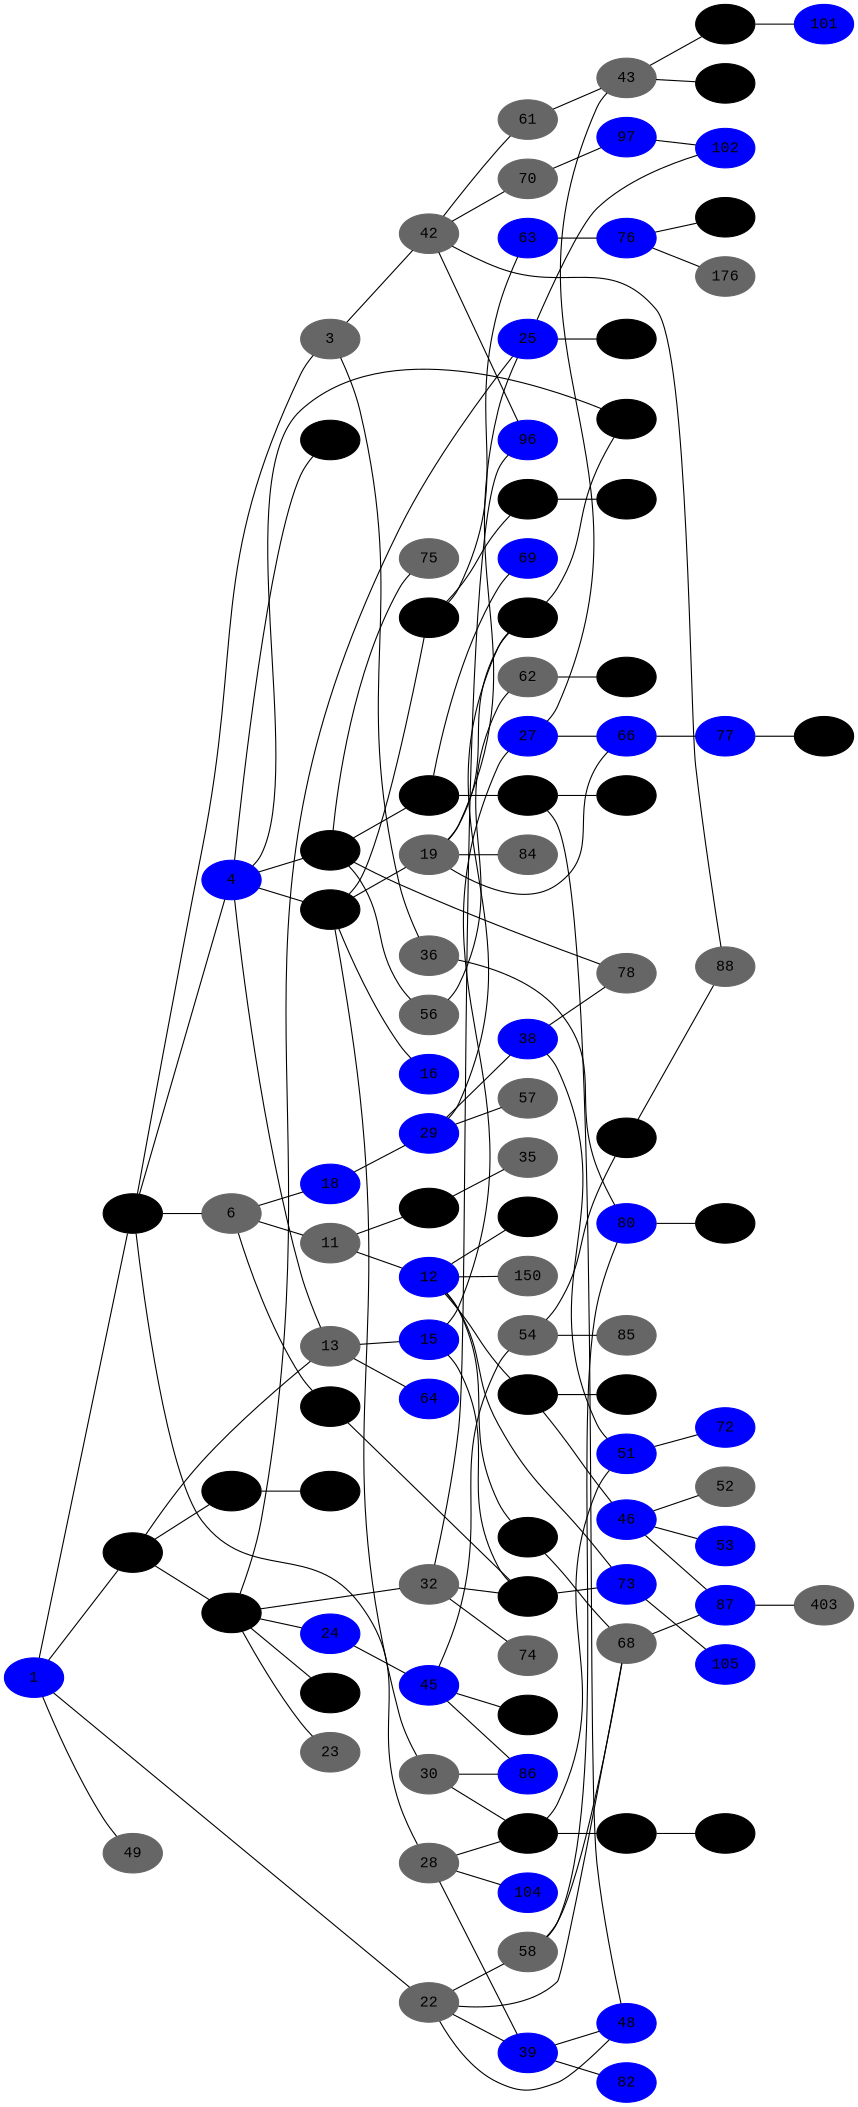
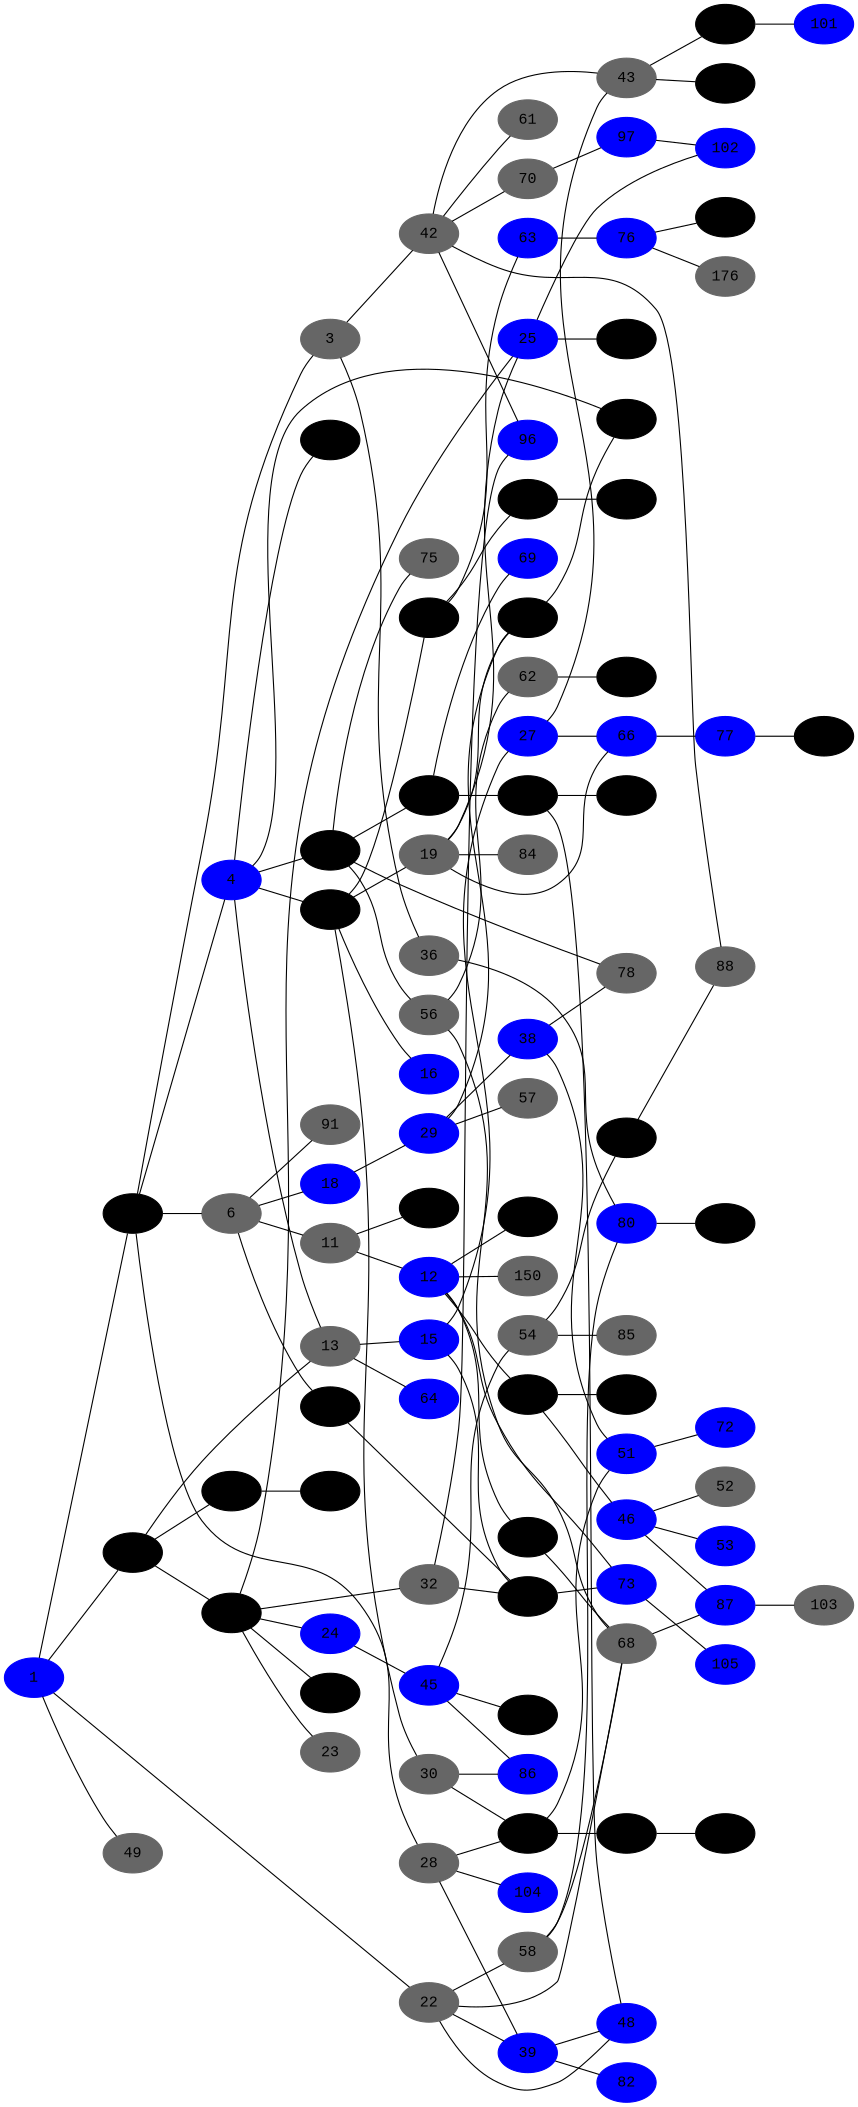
(577, 99) -> (483, 103)
none -> (330, 1125)
(528, 1158) -> none
none -> (477, 1310)
(824, 1605) -> (824, 1605)
(528, 1656) -> none
